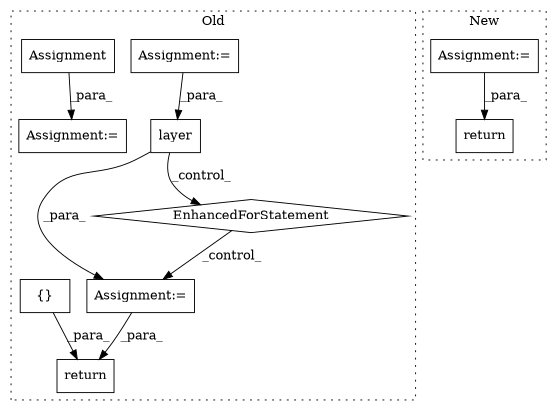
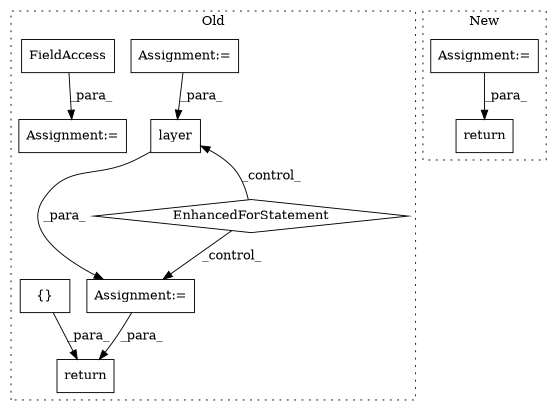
(68, 56) -> (68, 56)
(171, 181) -> (235, 170)
